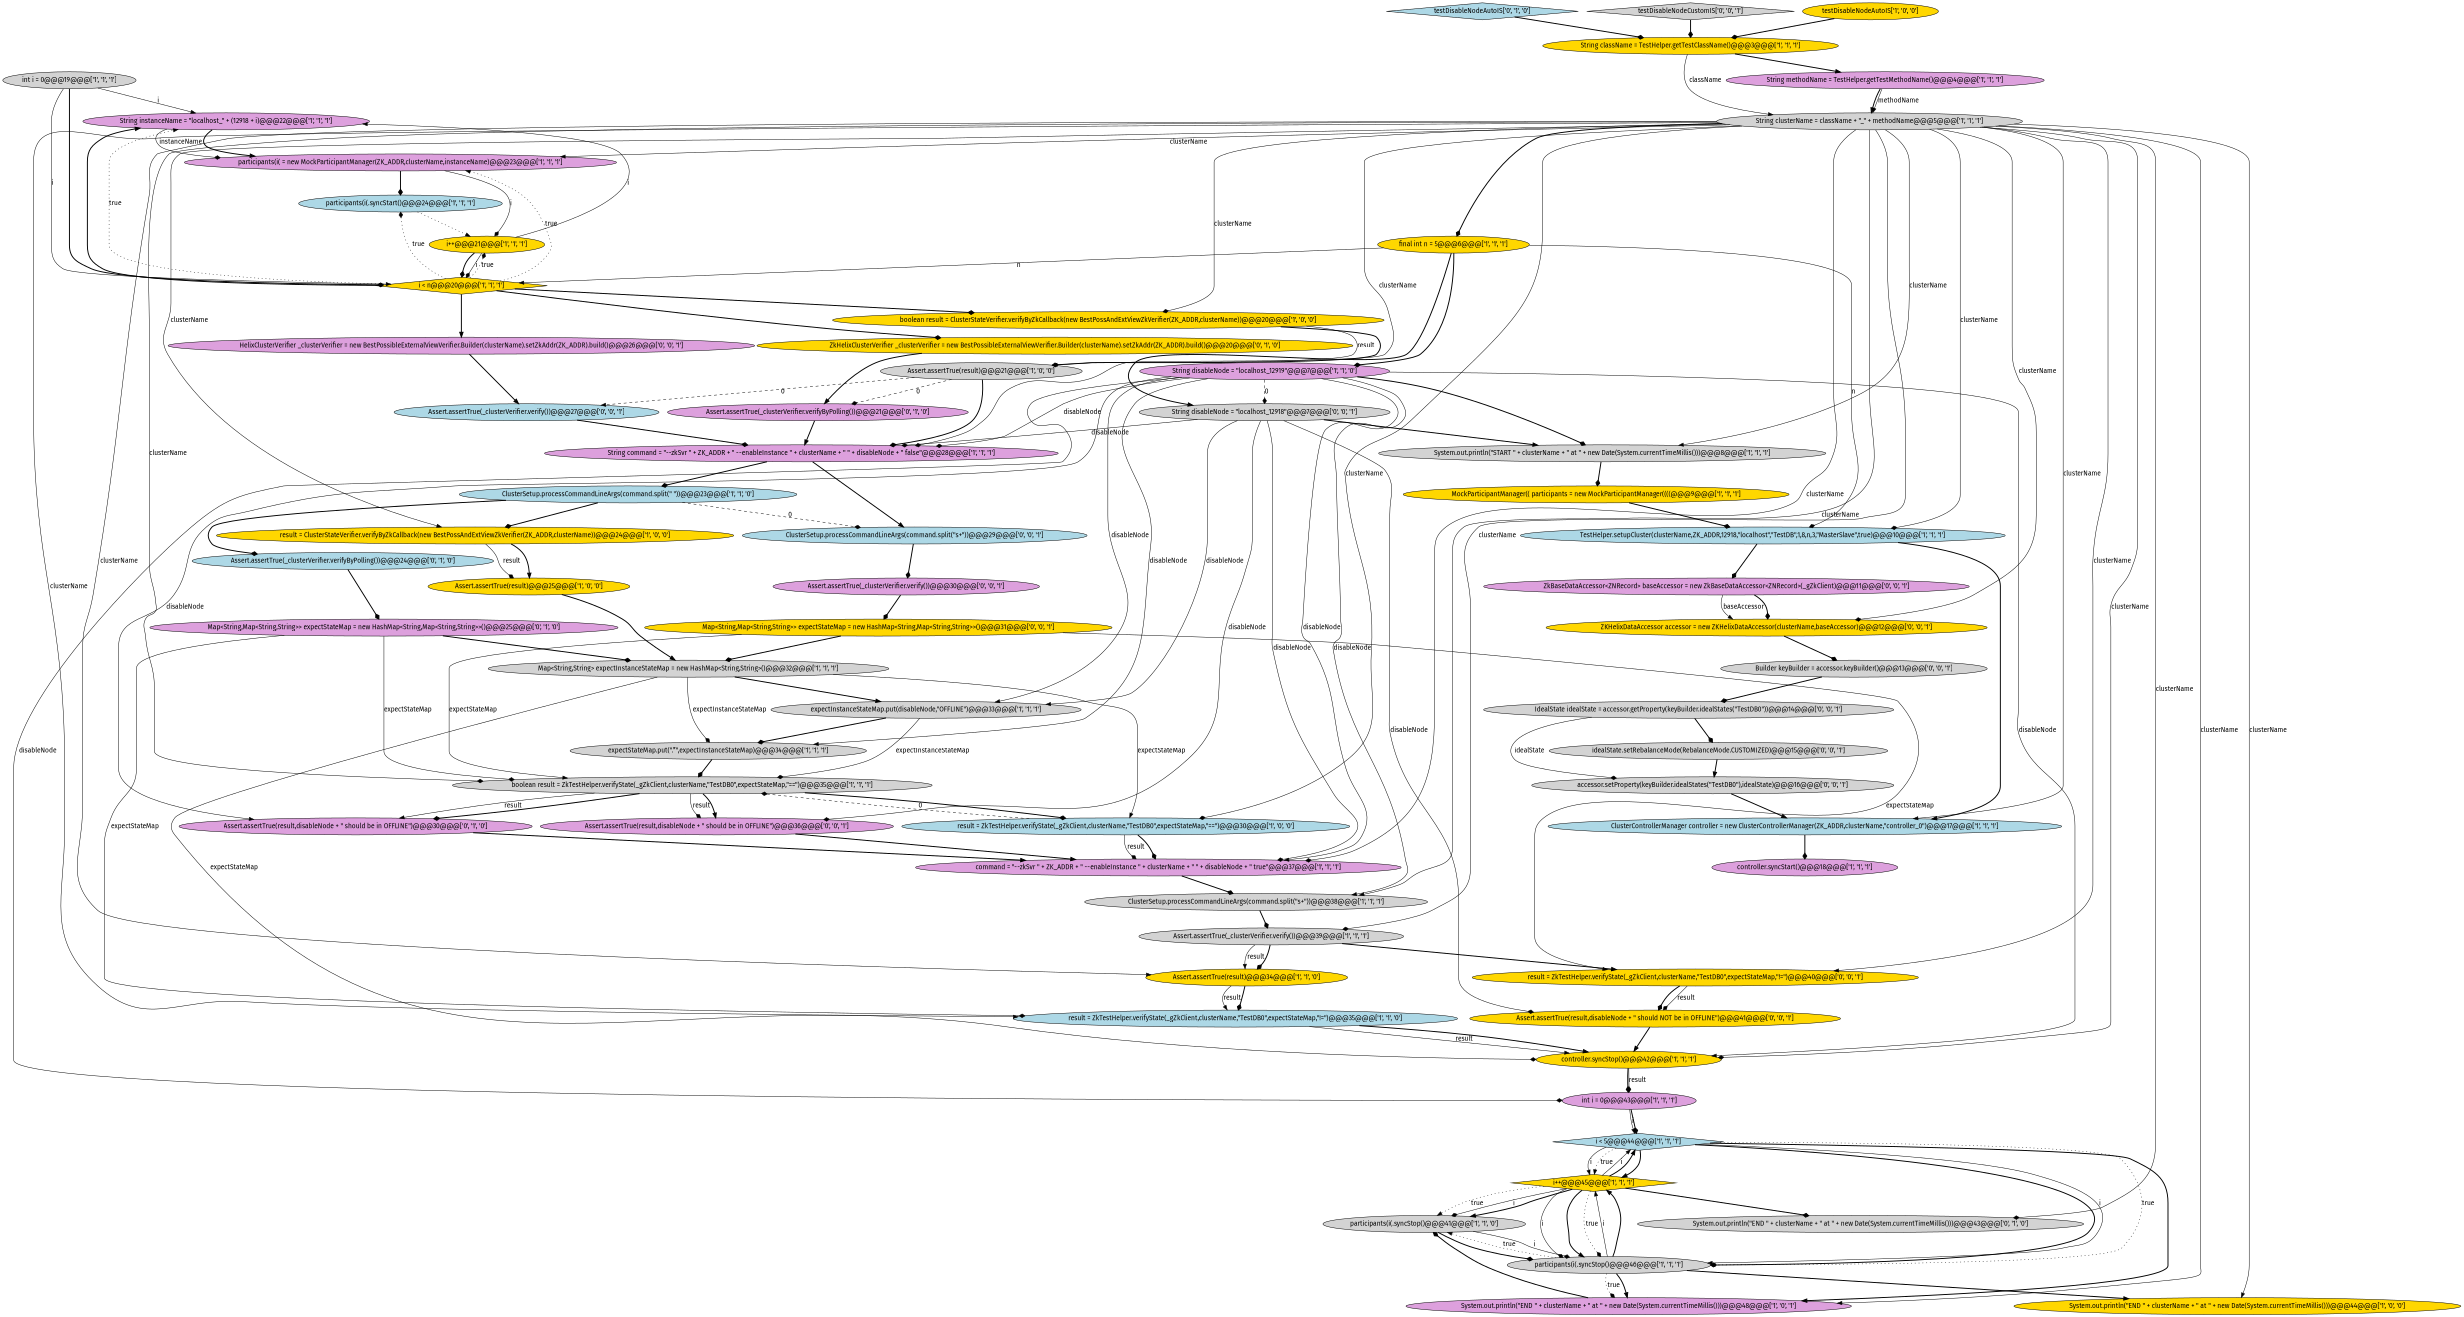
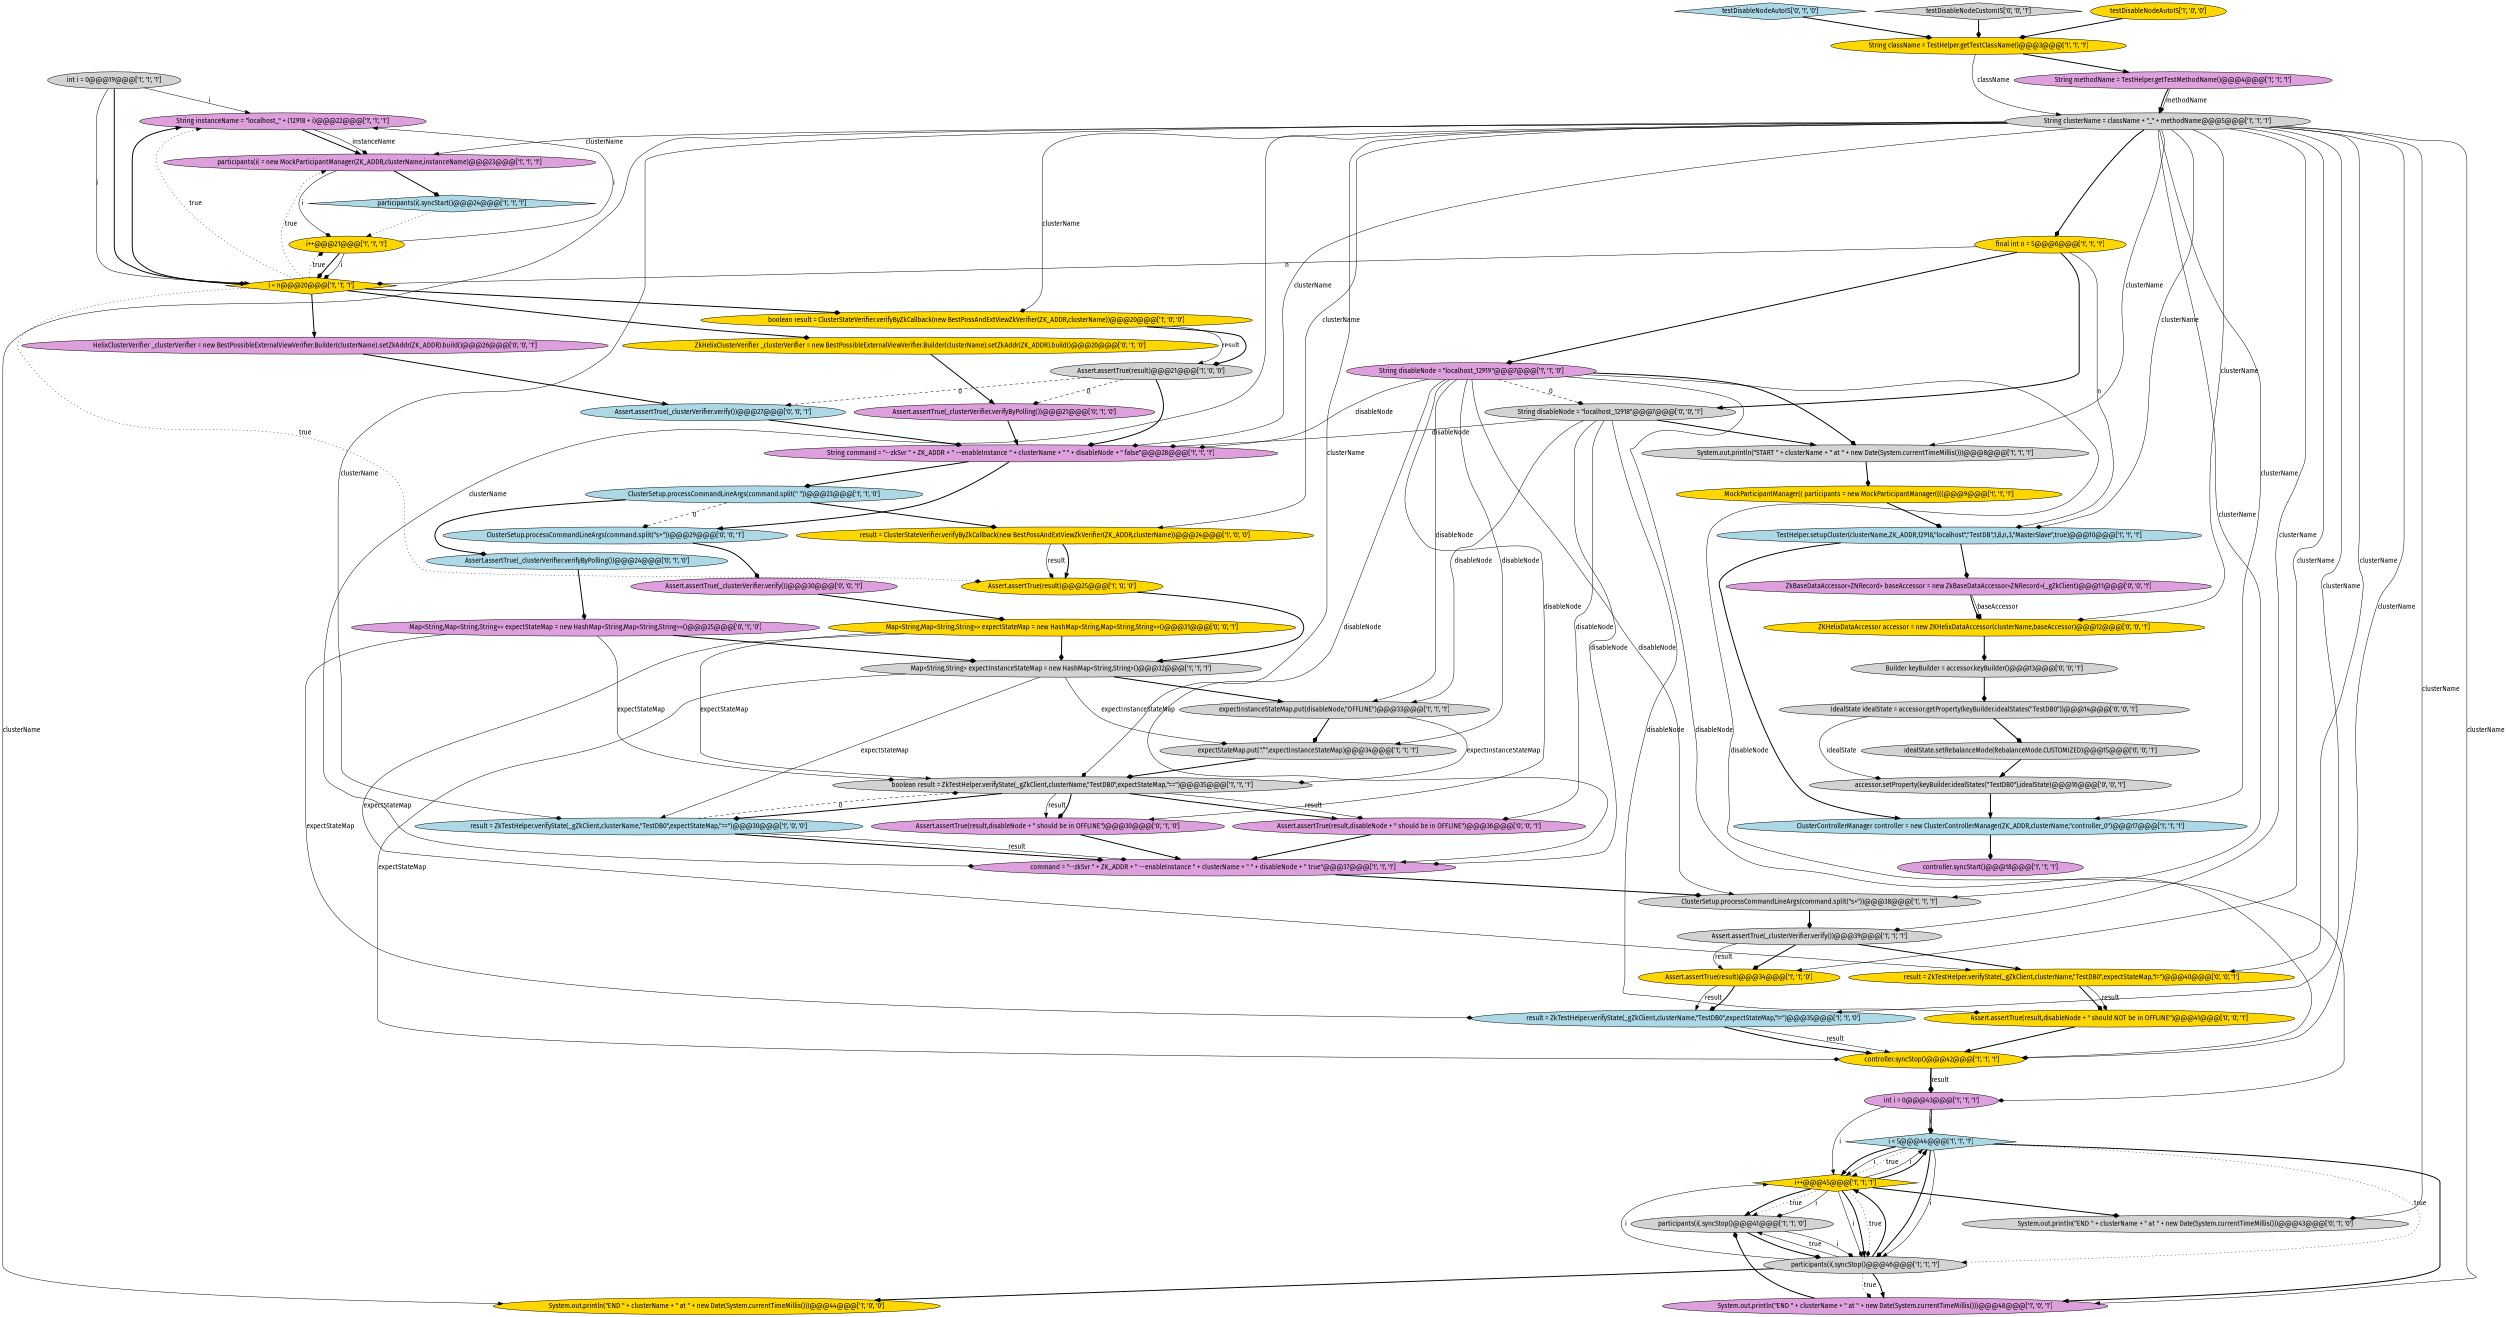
(400, 204) -> (452, 204)
(414, 255) -> (390, 475)
(954, 265) -> (1180, 265)
none -> (1844, 1128)
(1503, 1248) -> (1800, 1245)
